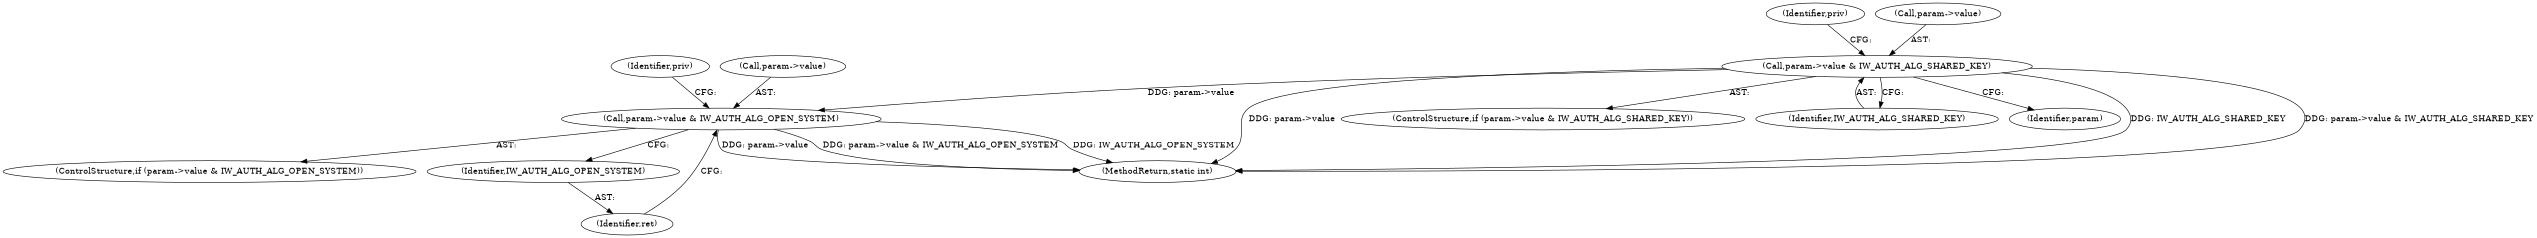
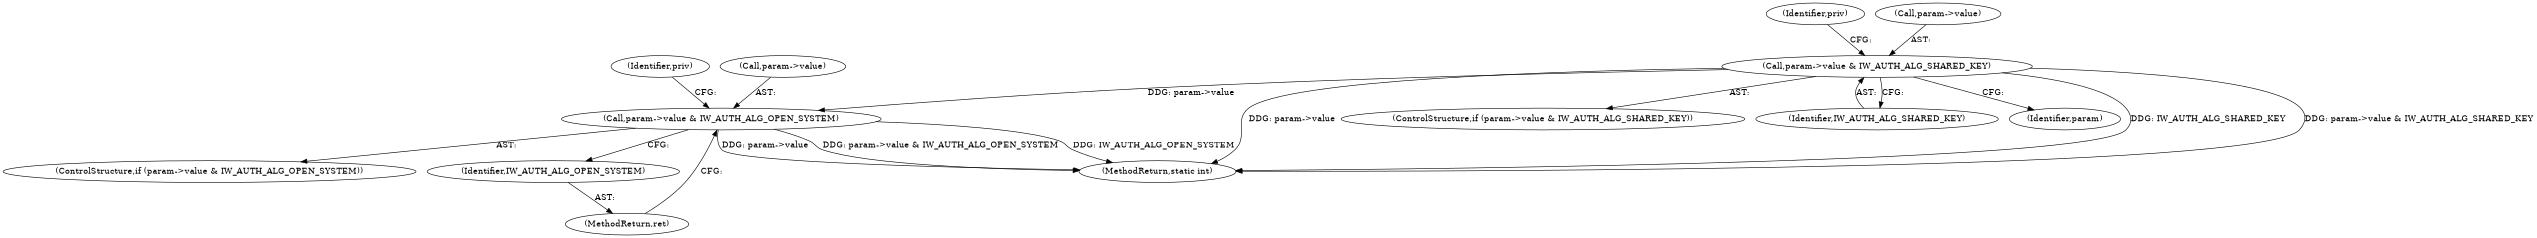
(627, 224) -> (627, 224)
